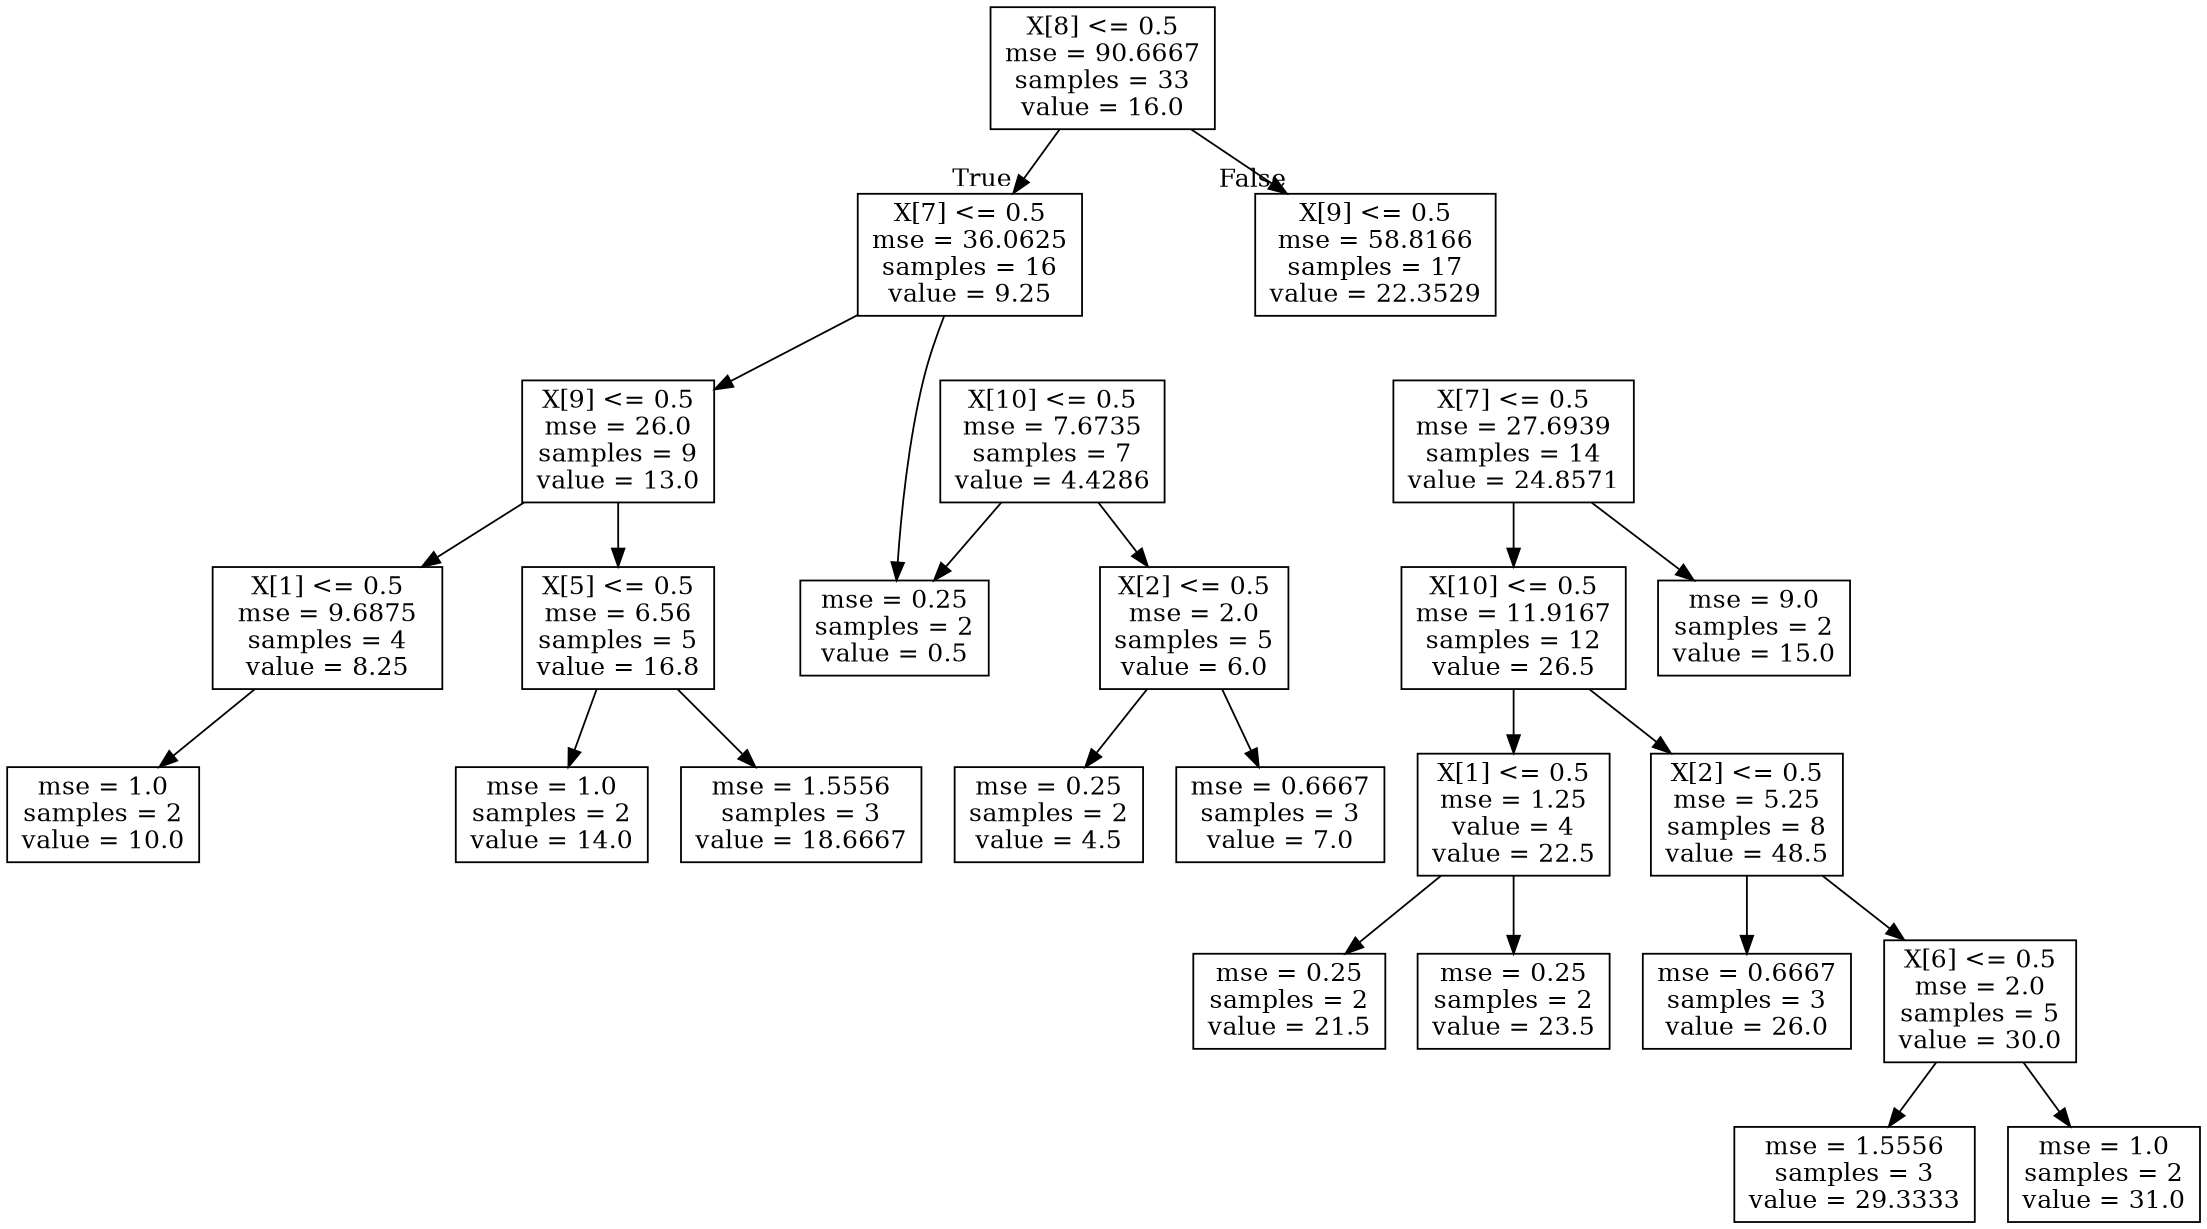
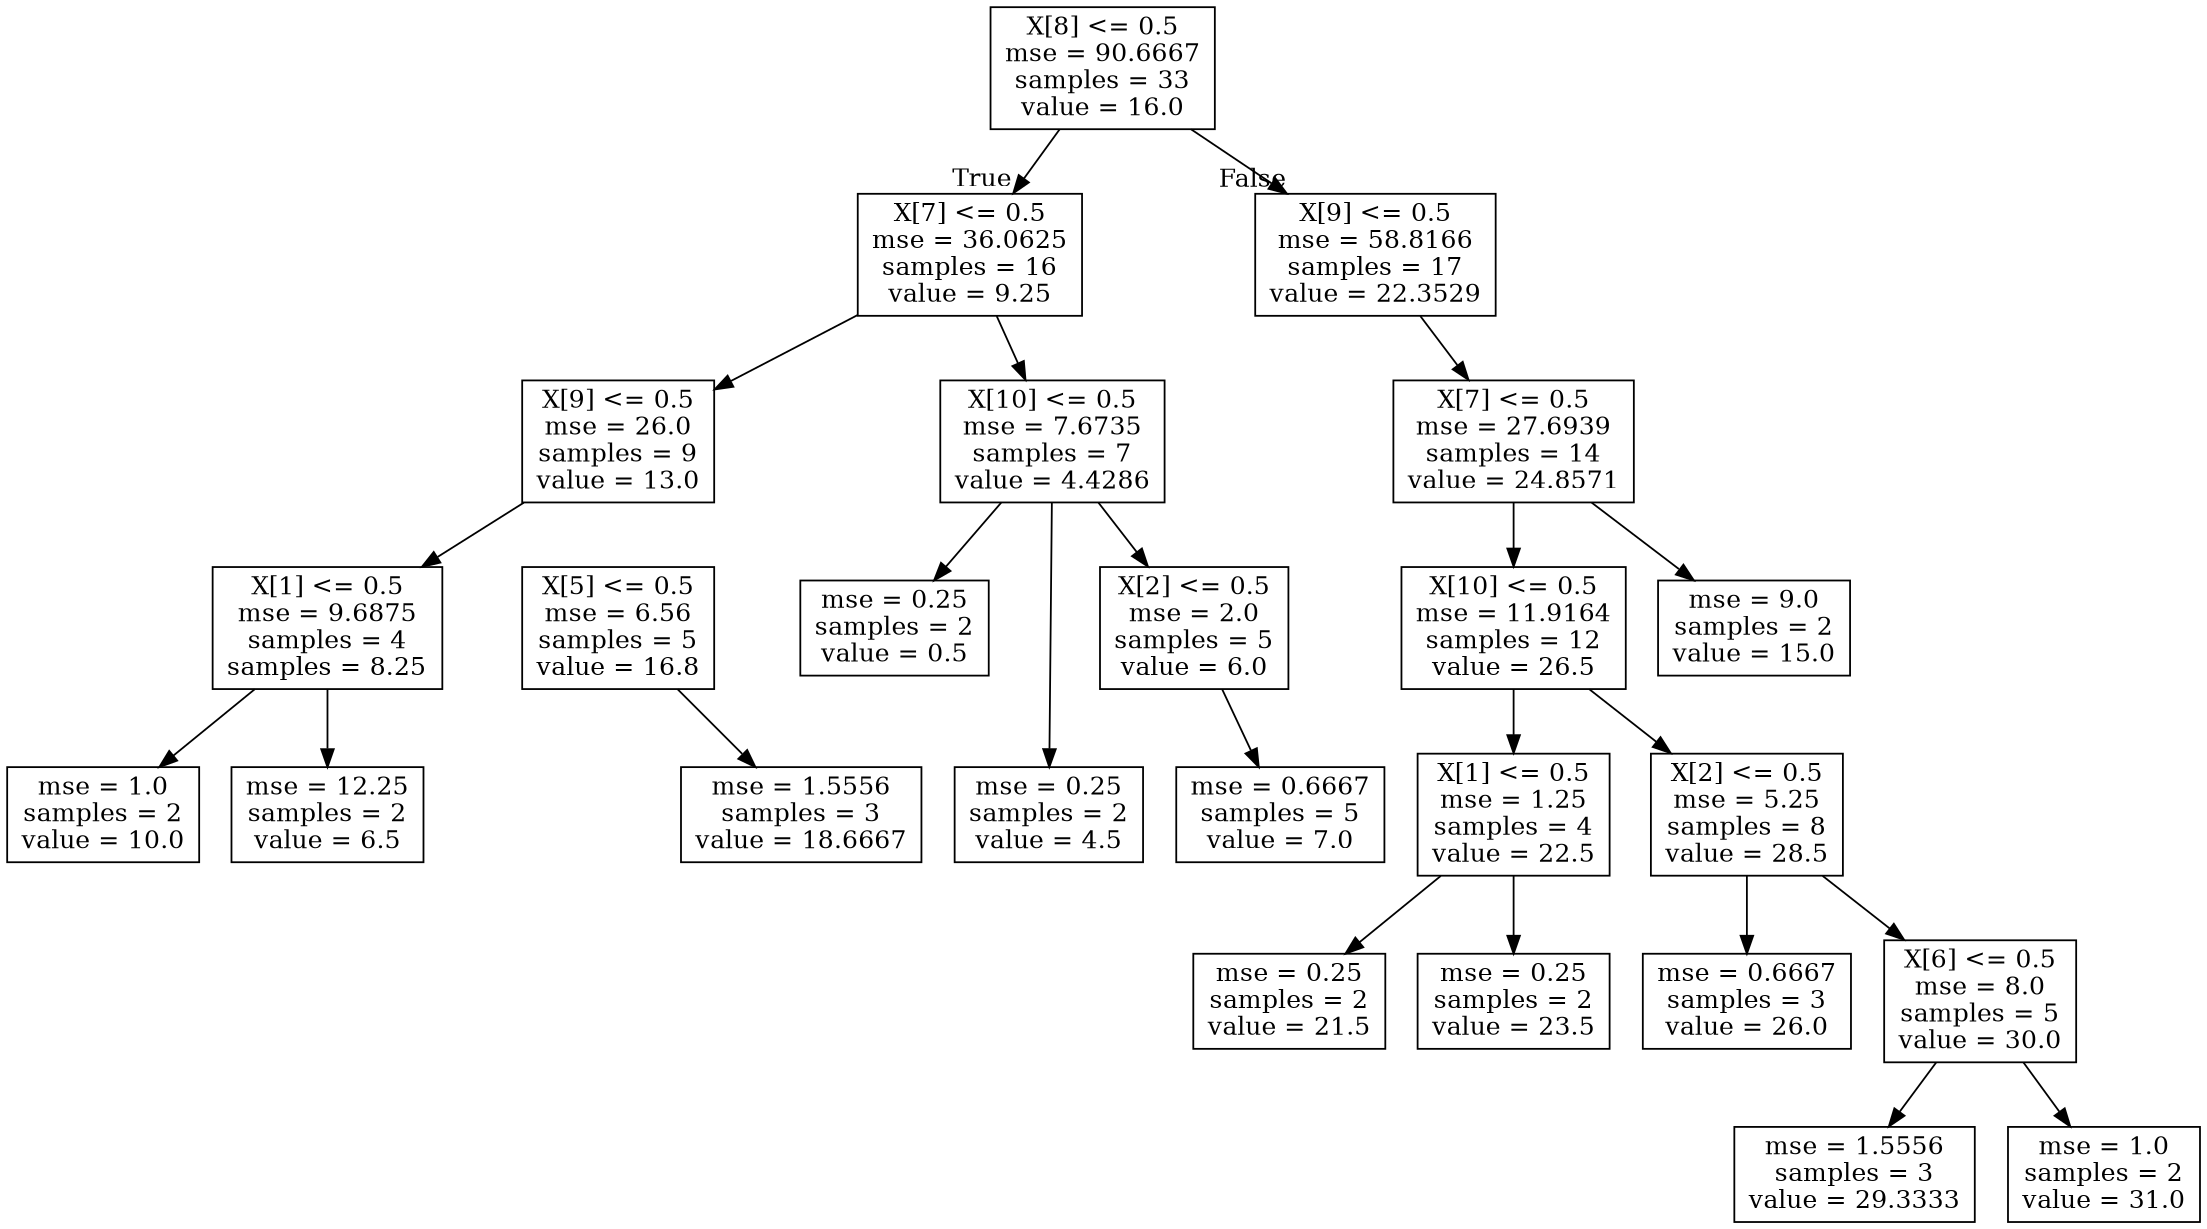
none -> (1439, 341)
(912, 437) -> (1007, 340)
(618, 525) -> none
(327, 628) -> (327, 628)
(1514, 628) -> (1514, 628)
(1122, 721) -> (1051, 626)
none -> (327, 815)
(552, 815) -> none
(1280, 815) -> (1280, 815)
(1514, 815) -> (1514, 815)
(1747, 815) -> (1747, 815)
(1980, 1001) -> (1980, 1001)
